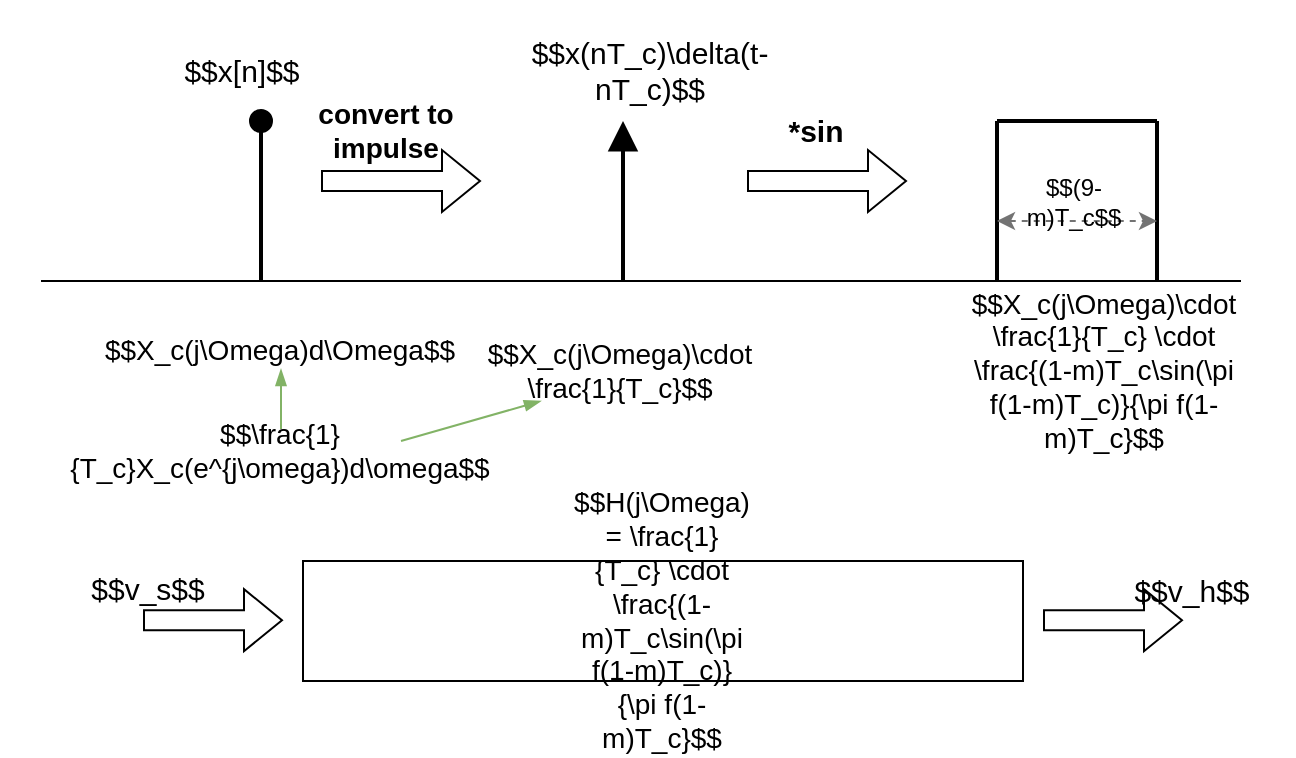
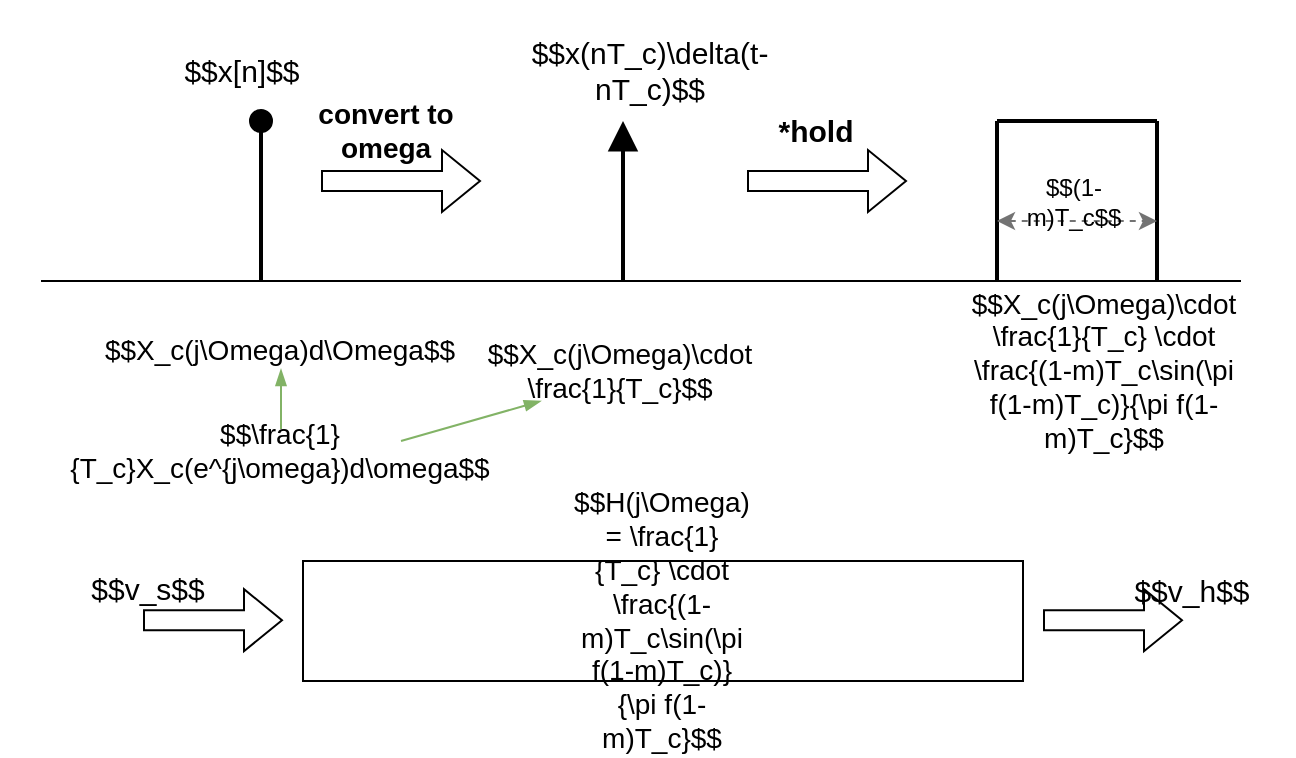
(387, 131) -> (387, 131)
(817, 131) -> (817, 131)
(1075, 203) -> (1075, 203)
